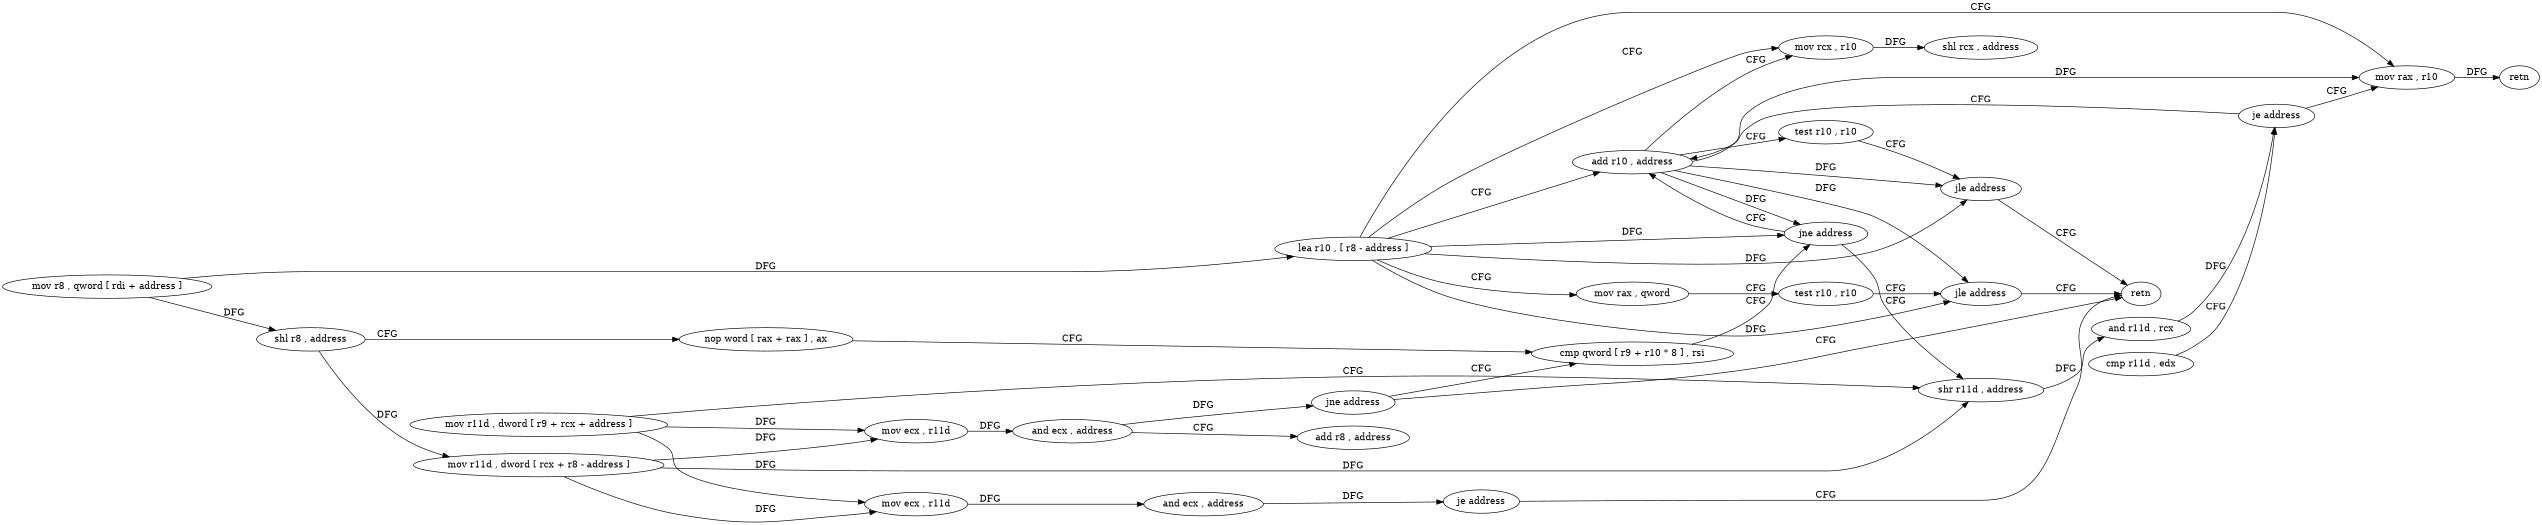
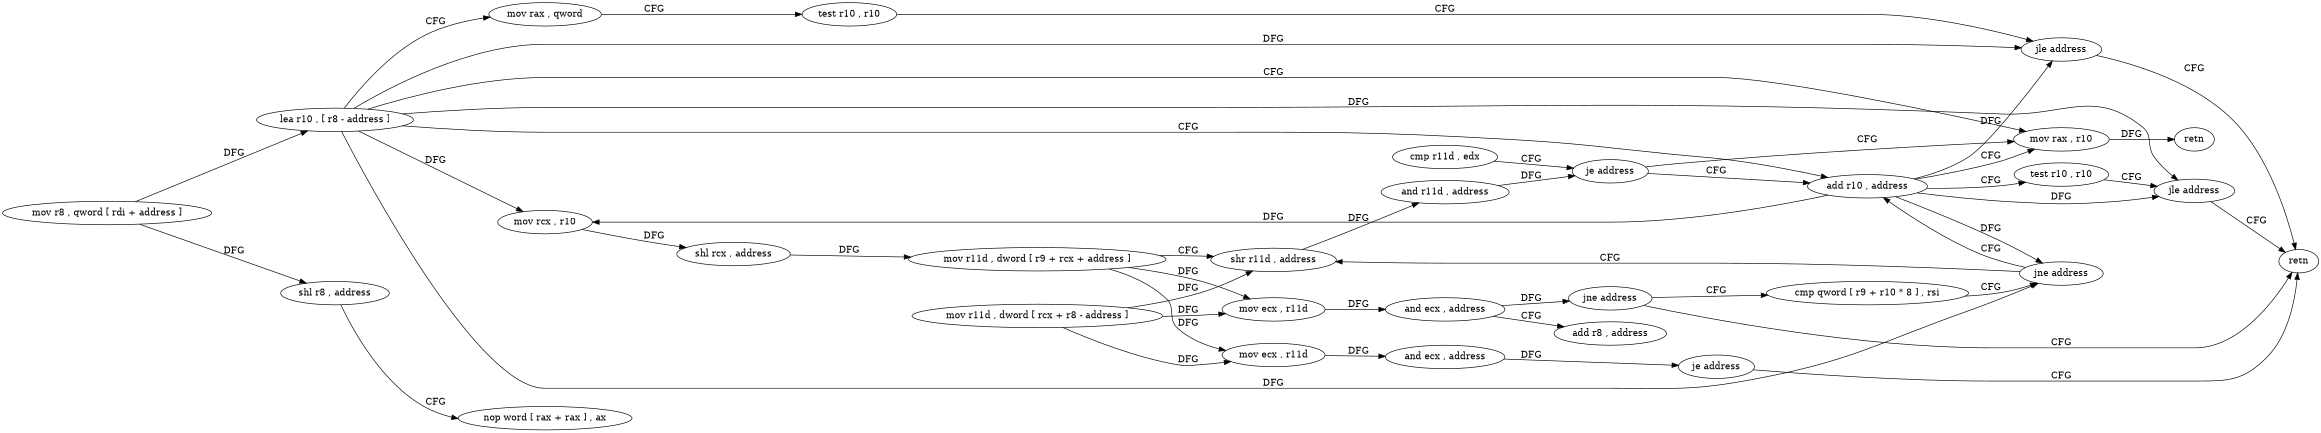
(1632, 52) -> (436, 161)
(1756, 60) -> (1274, 217)
(2066, 73) -> (1991, 156)
none -> (847, 256)
(2141, 329) -> (1445, 192)
(1189, 346) -> none
(372, 414) -> none
